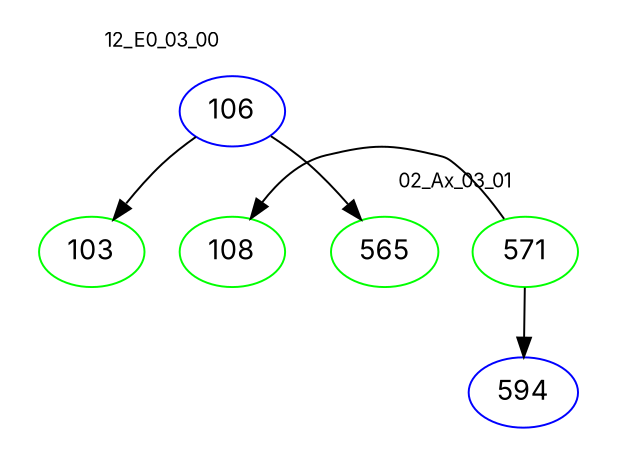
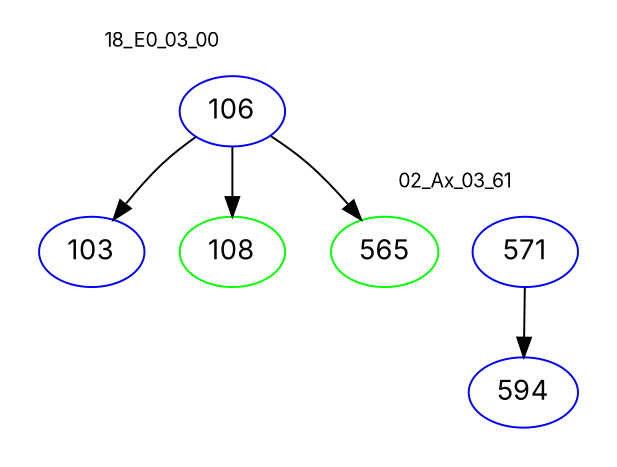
(162, 42) -> (162, 42)
(388, 147) -> (232, 172)
(455, 183) -> (455, 183)
(92, 252) -> (92, 252)
(525, 252) -> (525, 252)
